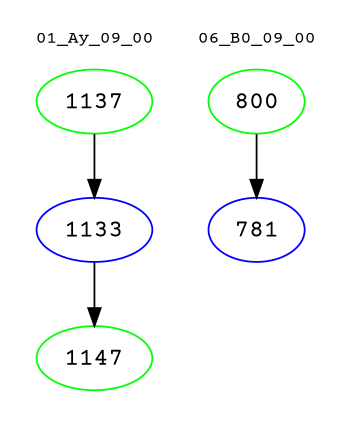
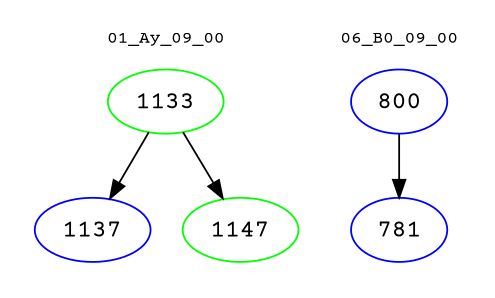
(94, 102) -> (93, 230)
(257, 102) -> (399, 102)
(94, 157) -> (134, 158)
(94, 230) -> (166, 102)
